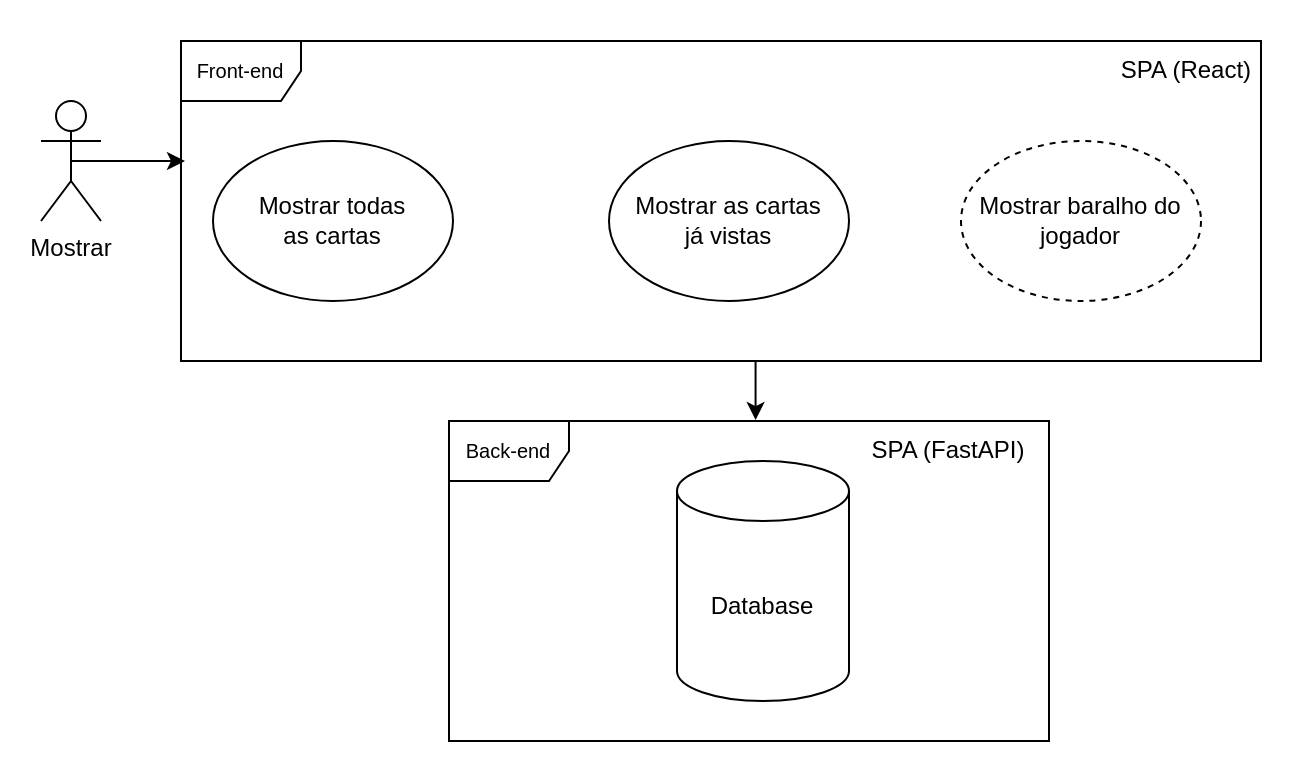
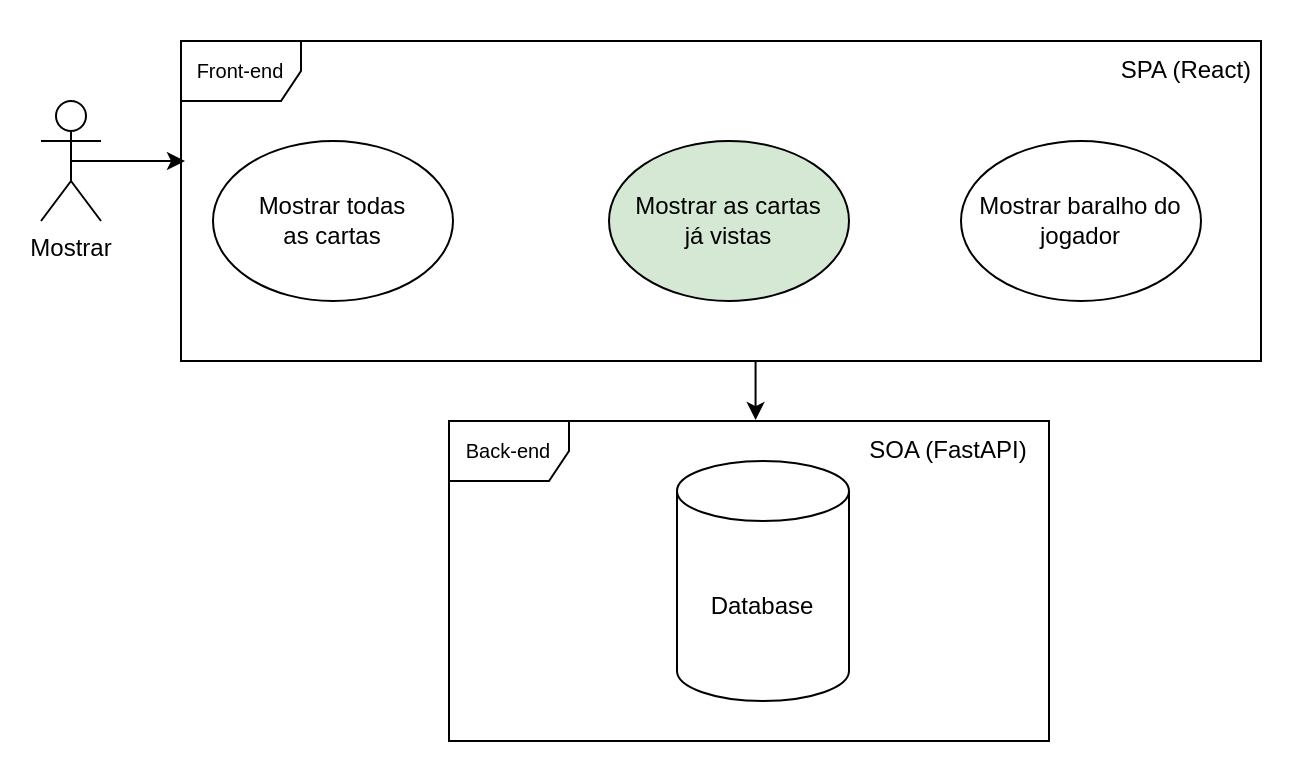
(729, 221) -> (729, 221)
(1081, 221) -> (1081, 221)
(949, 451) -> (949, 451)
